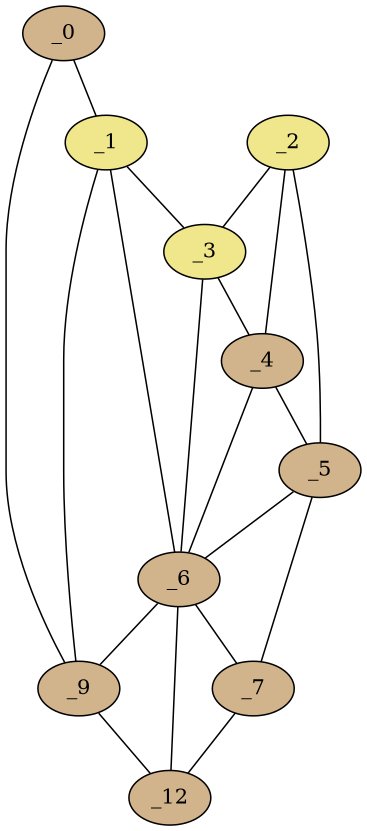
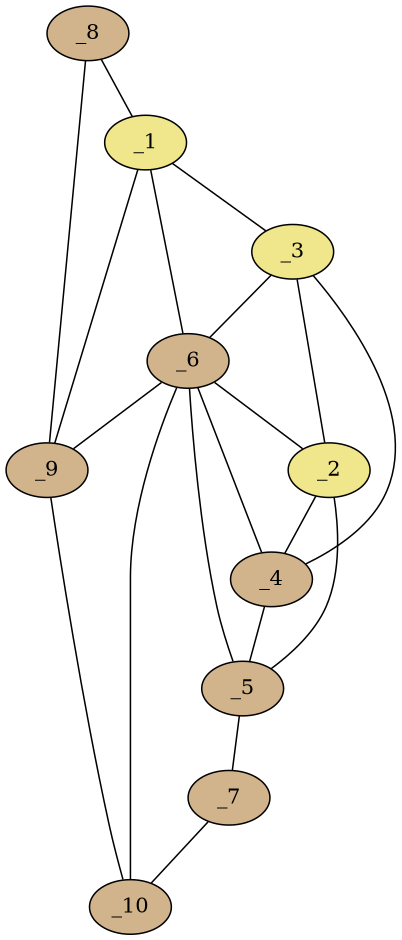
(64, 33) -> (88, 33)
(216, 634) -> (259, 416)
(170, 798) -> (130, 907)
